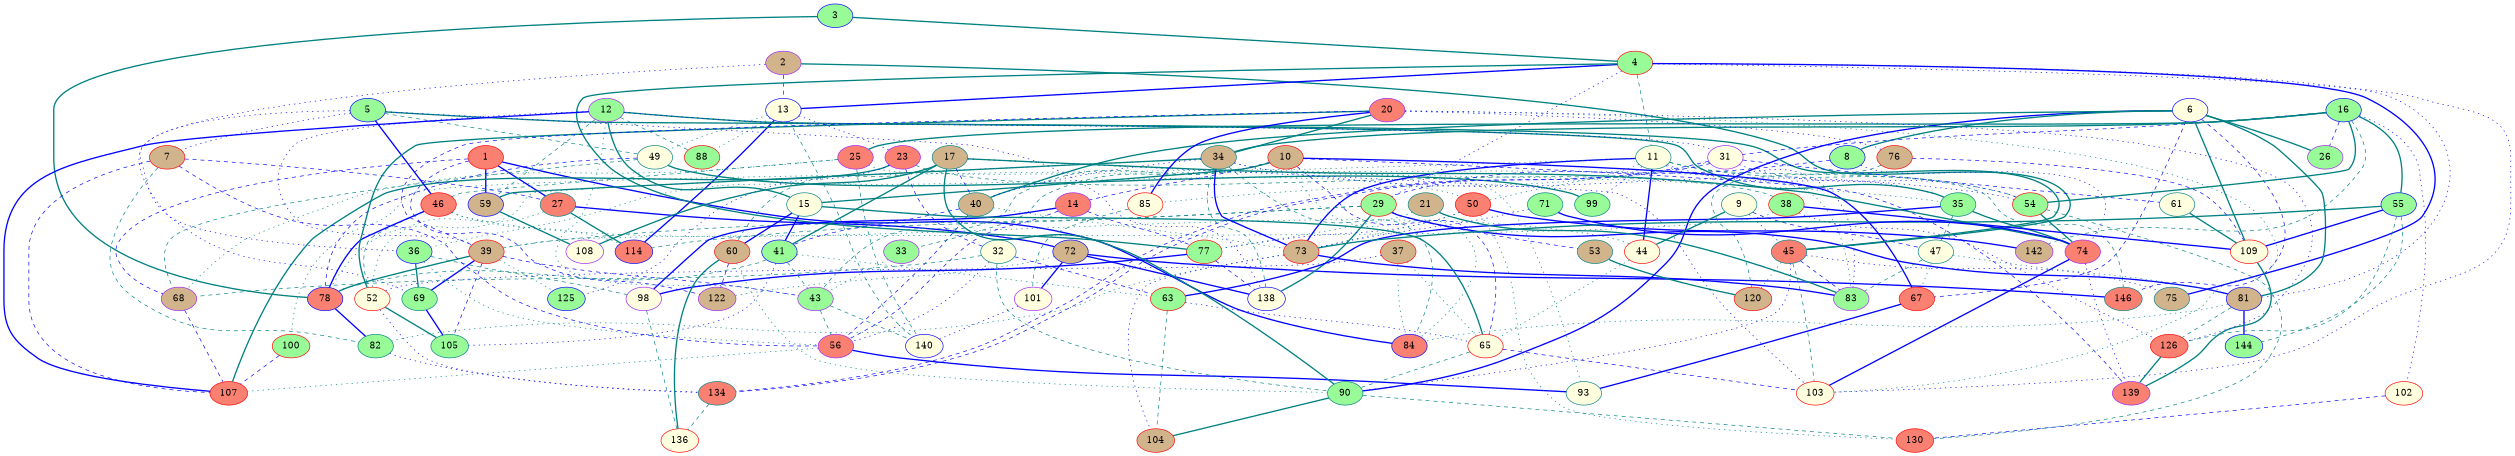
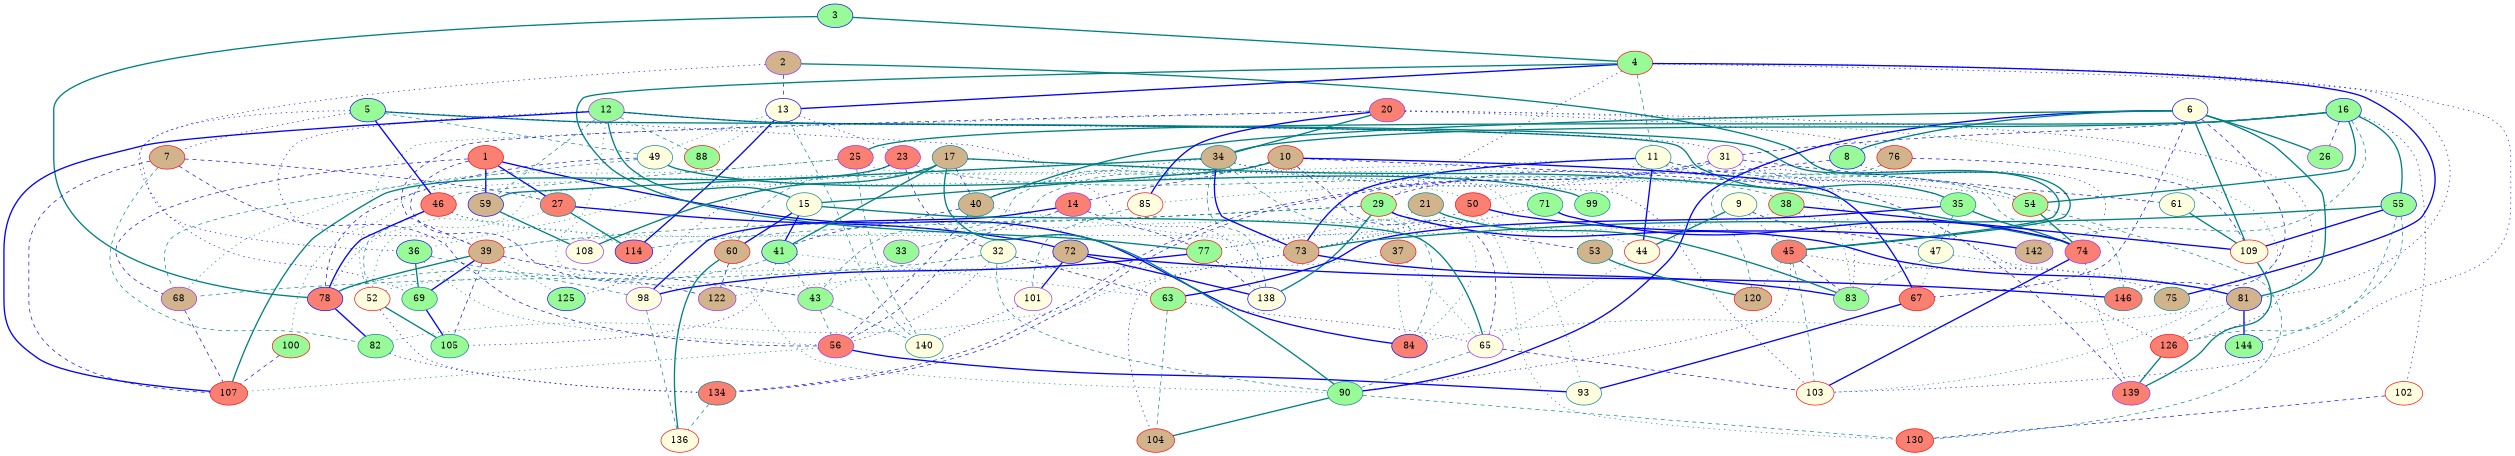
(811, 126) -> (811, 126)
(758, 271) -> (758, 271)
(924, 346) -> (924, 346)
(1485, 346) -> (1485, 346)
